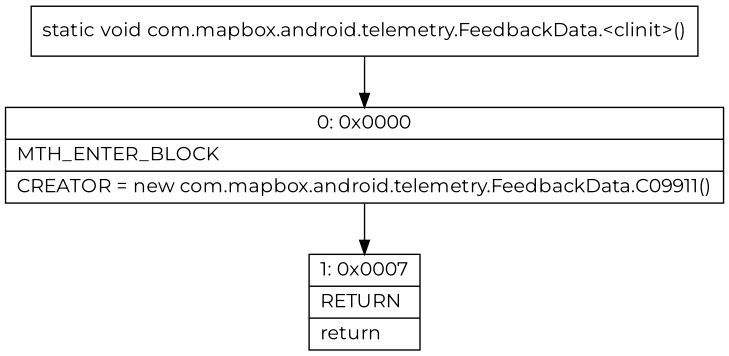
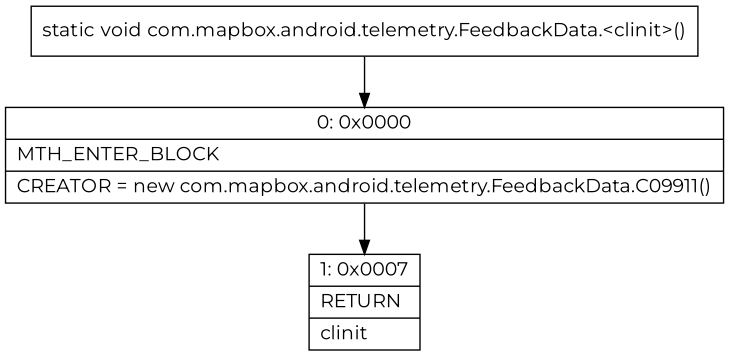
(351, 333) -> (344, 333)
